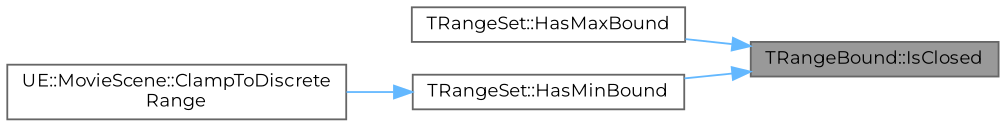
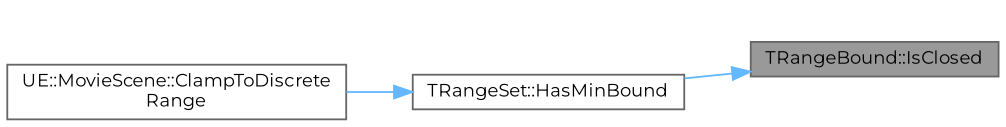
(548, 25) -> none
